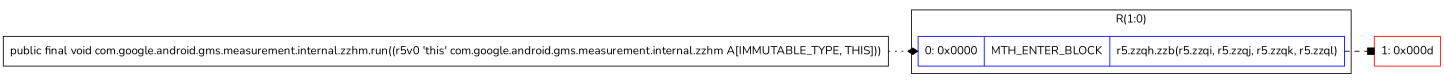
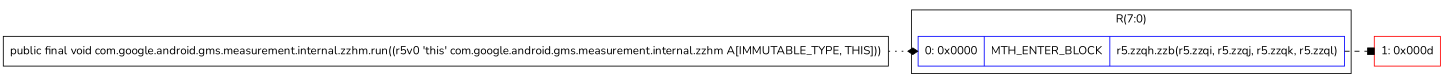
(1131, 19) -> (1131, 19)
